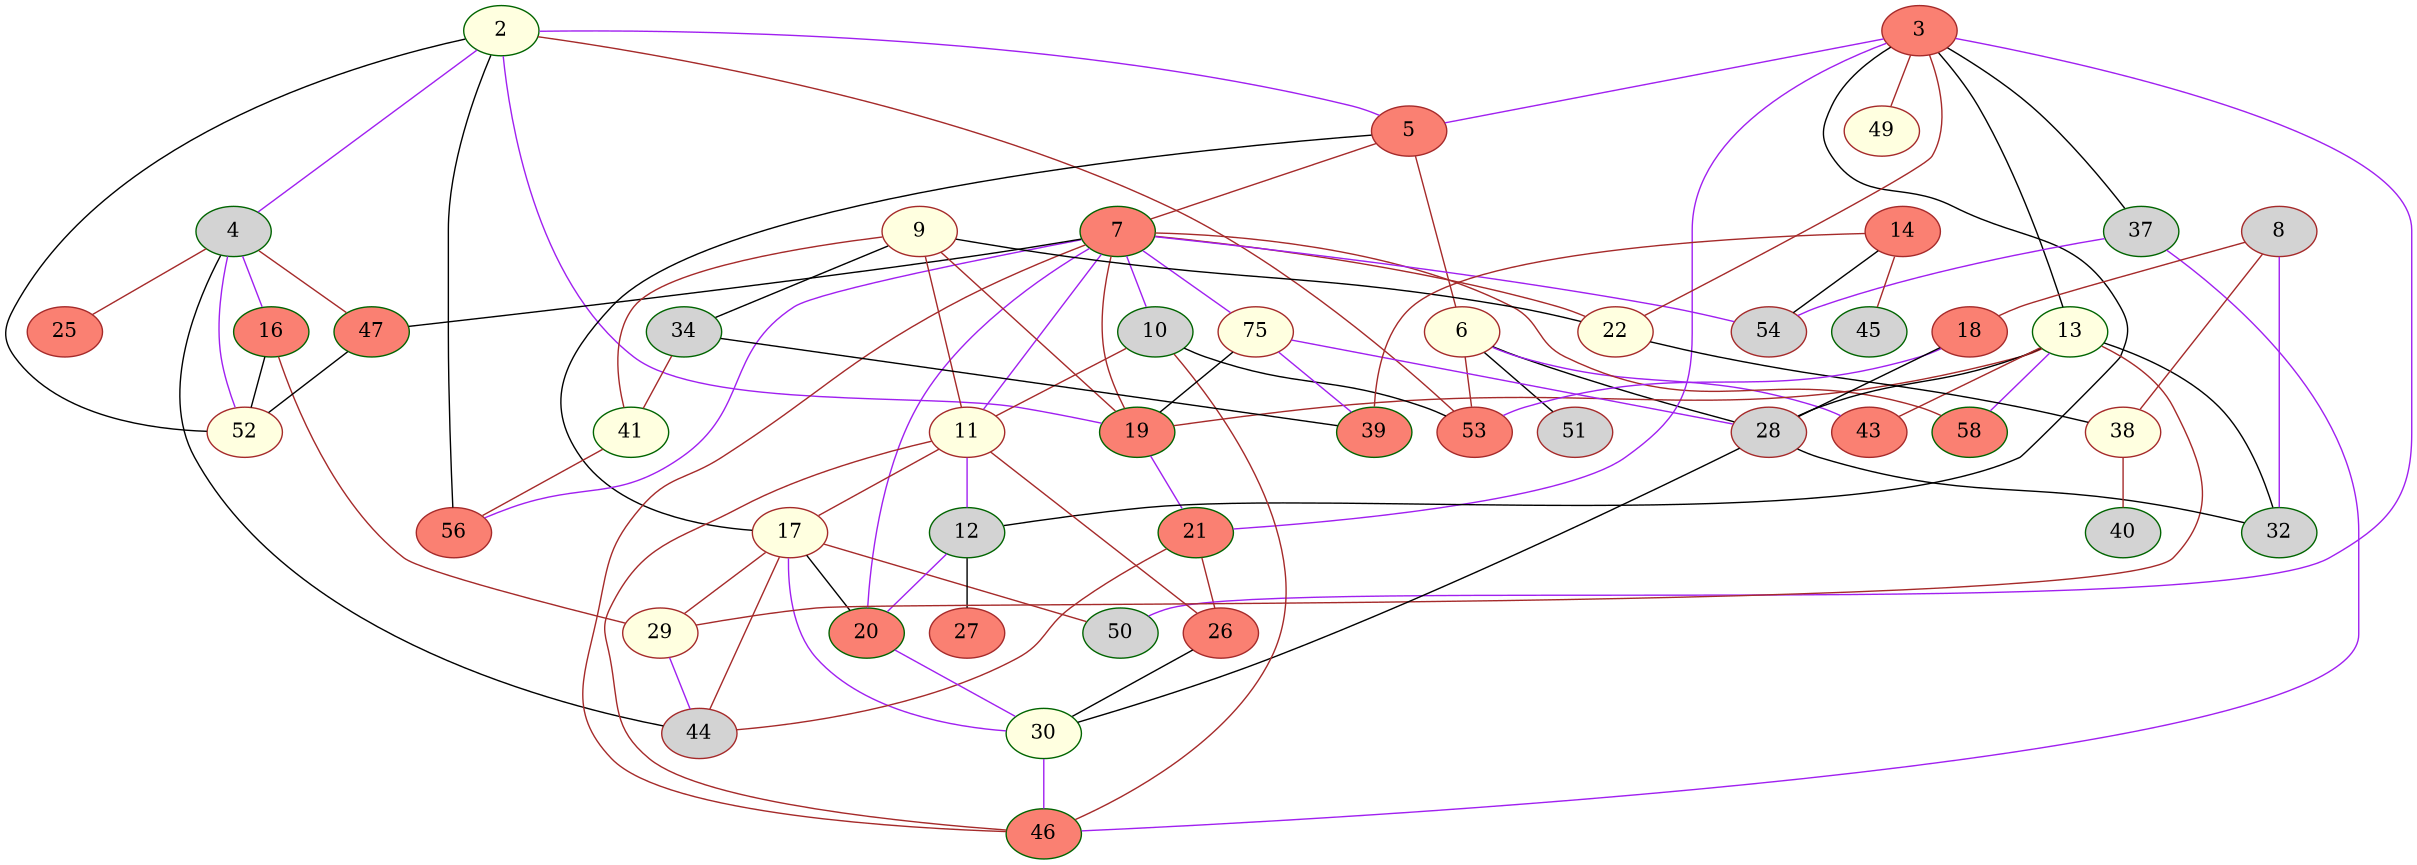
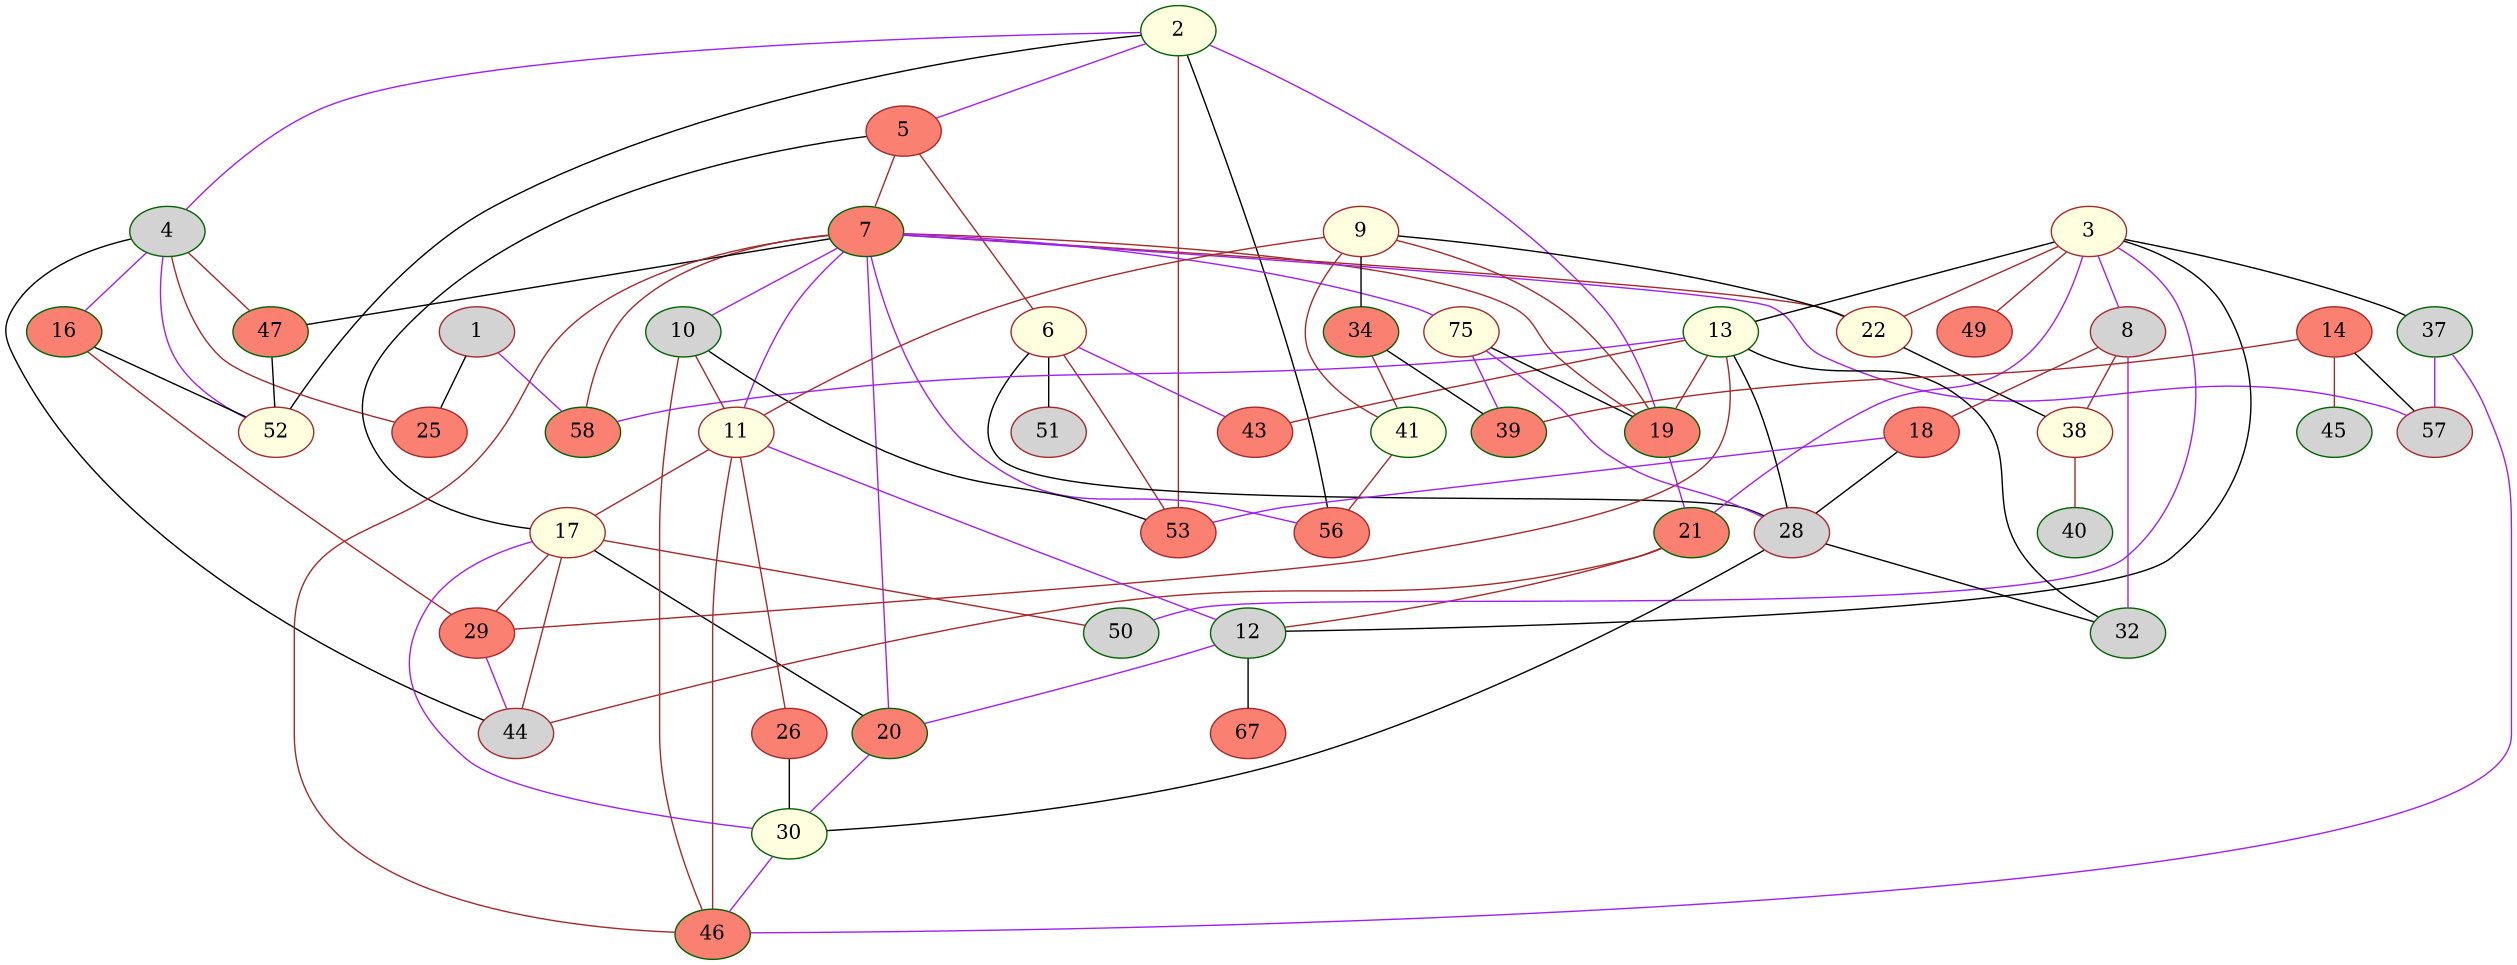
(1919, 31) -> (2089, 231)
(1664, 81) -> (2108, 282)
(1882, 131) -> (1975, 332)
none -> (477, 332)
(684, 332) -> (1361, 332)
(1769, 332) -> (2435, 432)
(1208, 583) -> (1494, 592)
(660, 633) -> (477, 633)
(967, 633) -> (1248, 733)
